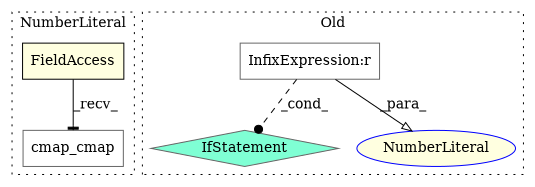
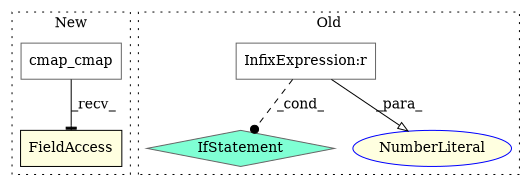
(73, 24) -> (71, 24)
(73, 102) -> (71, 102)
